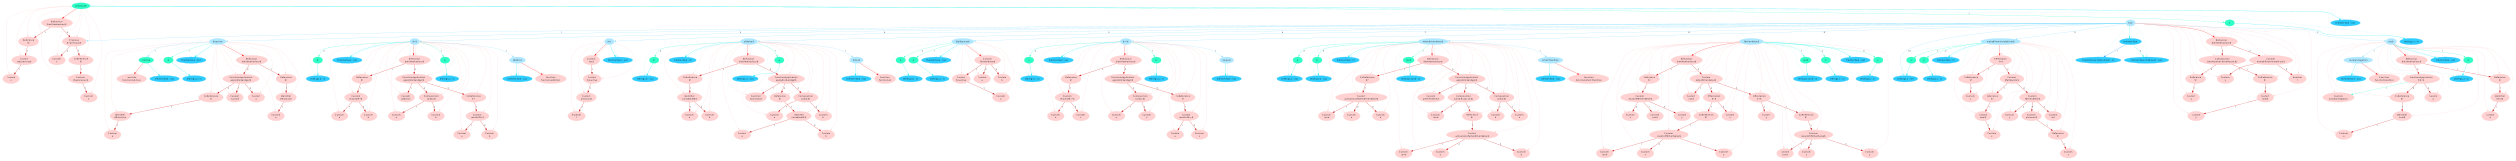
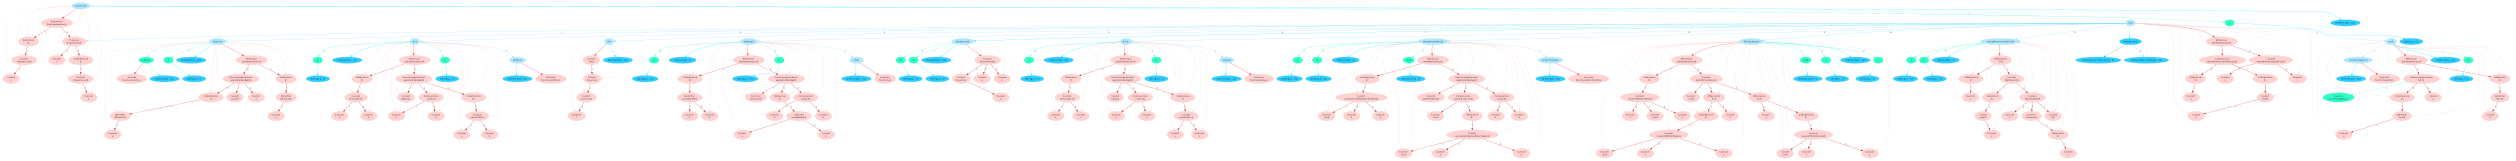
(81, 6) -> (81, 6)
(1551, 29) -> (1551, 29)
(2002, 31) -> (1900, 30)
(856, 60) -> (856, 60)
none -> (1259, 79)
none -> (1115, 97)
(2338, 97) -> (2338, 97)
